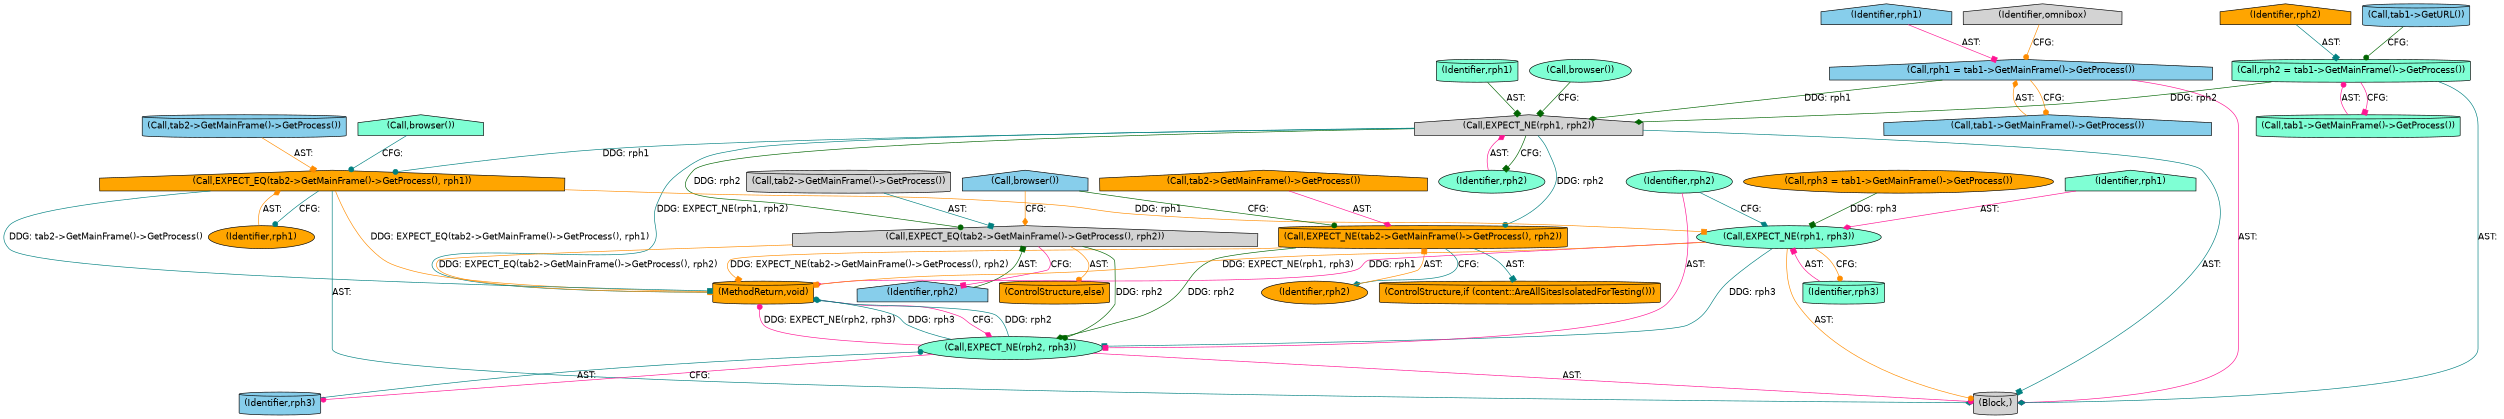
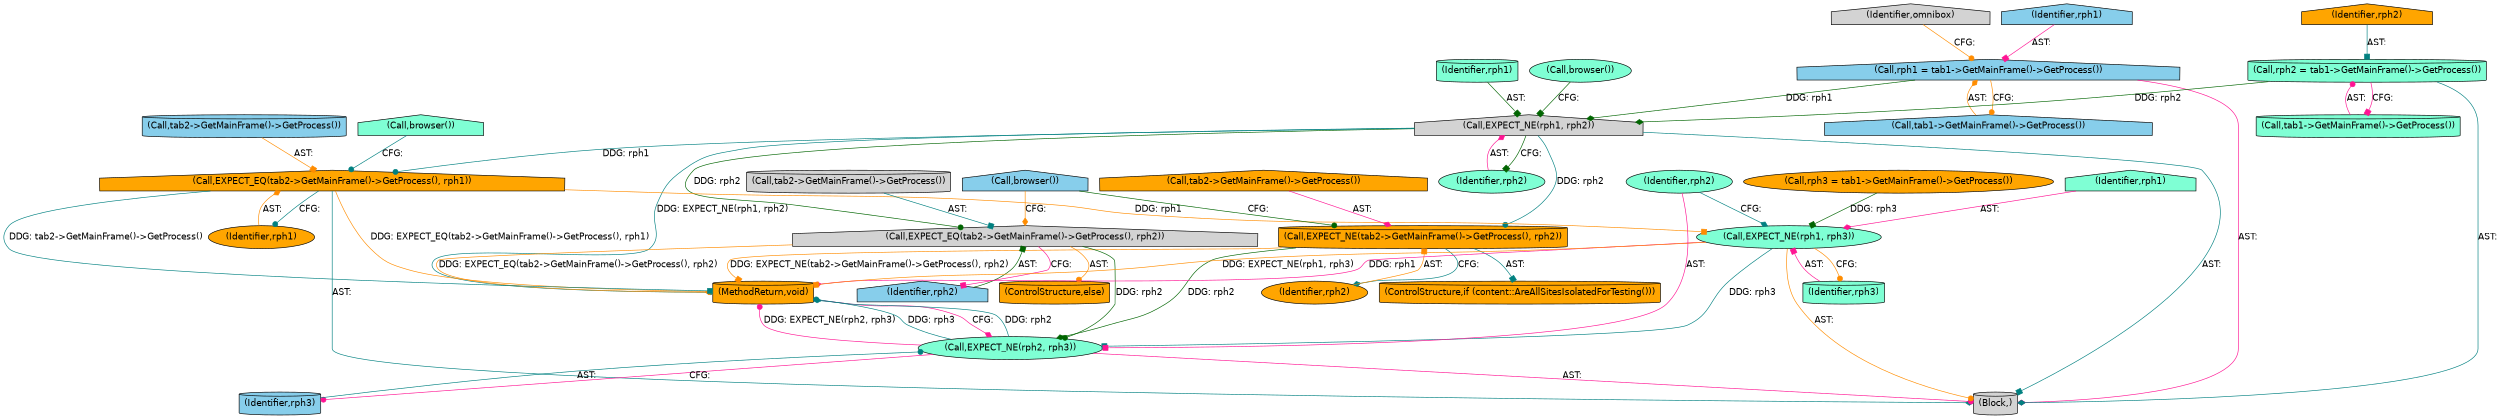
(2416, 15) -> none
(475, 257) -> (476, 257)
